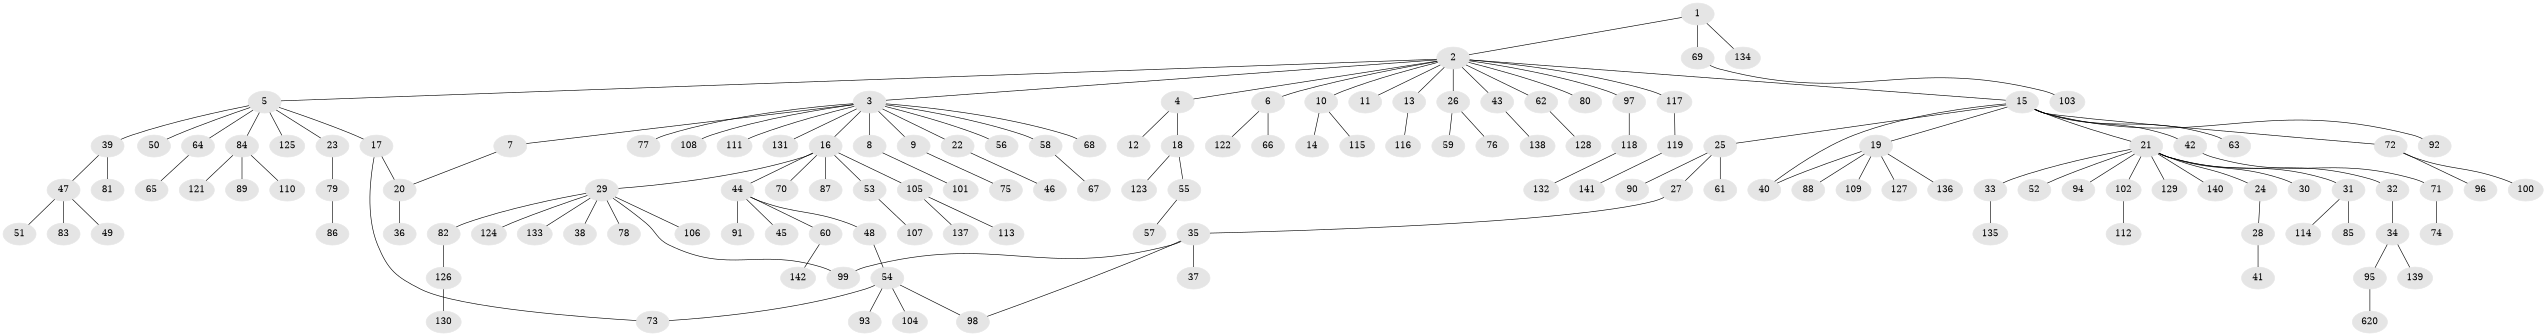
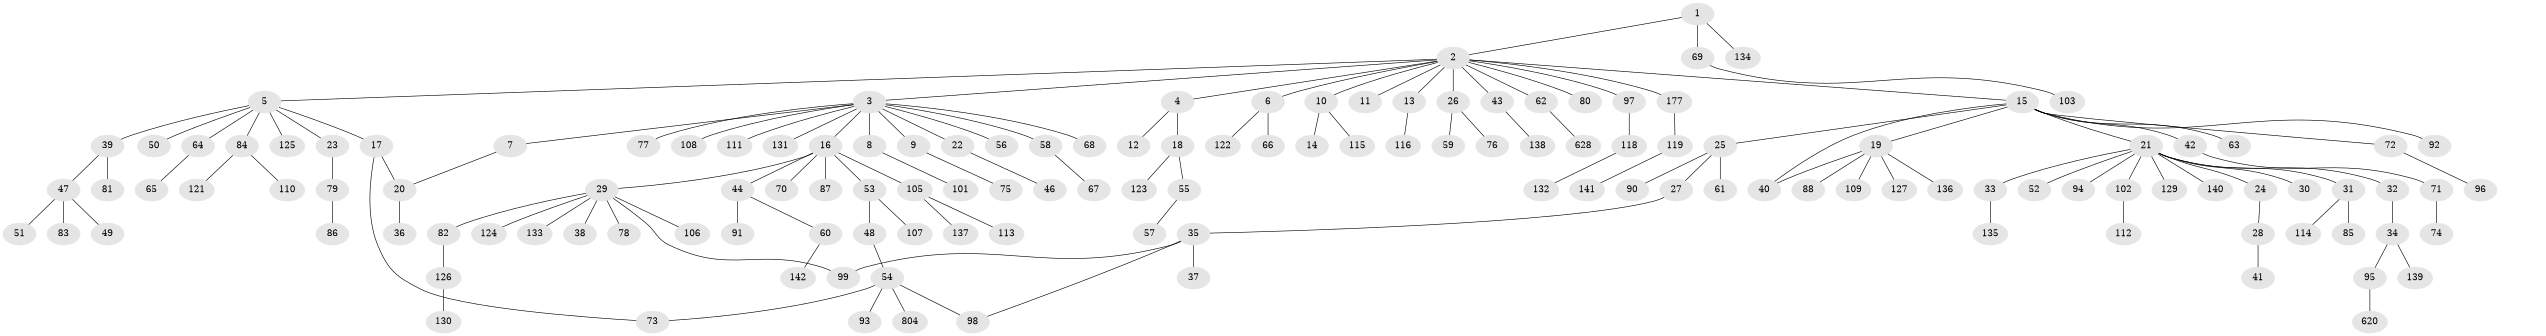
(1674, 102) -> (1674, 102)
(1583, 146) -> (1583, 146)
(242, 190) -> none
(2526, 190) -> none
(804, 212) -> (870, 212)
(782, 234) -> none
(910, 322) -> (910, 322)
